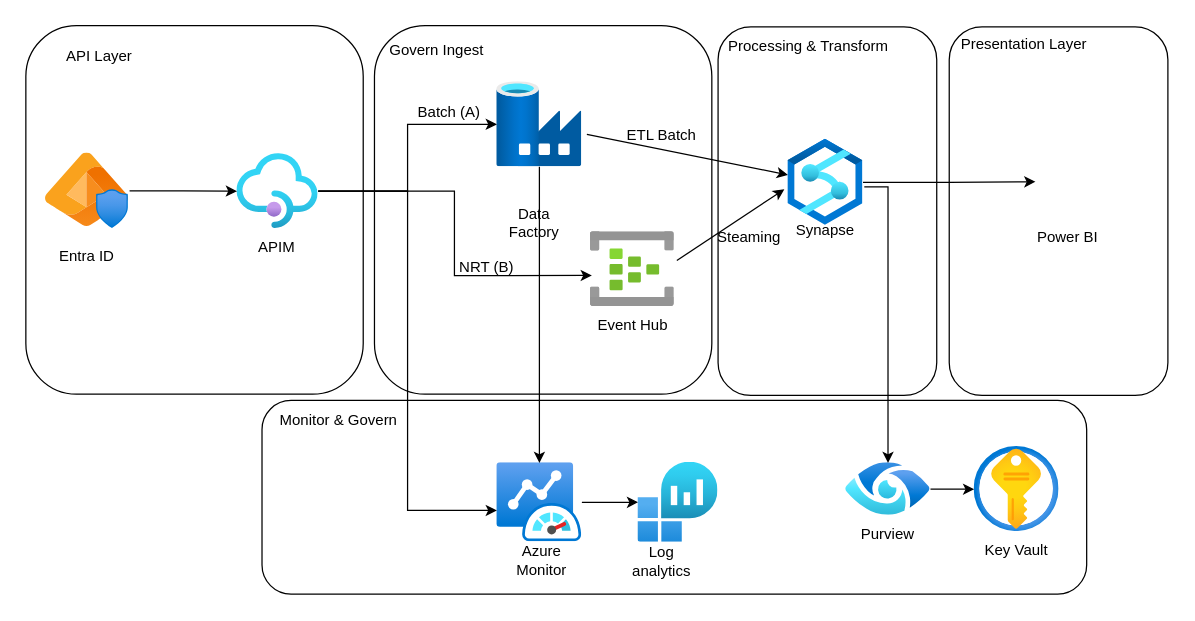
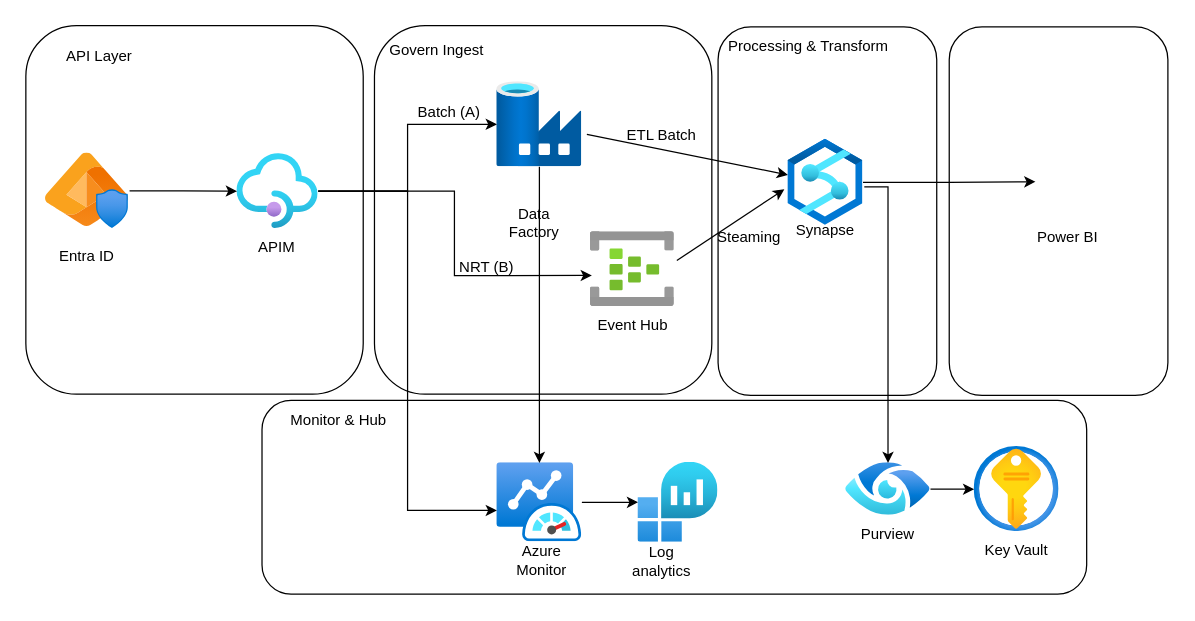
(1024, 44) -> none
(339, 421) -> (339, 421)
